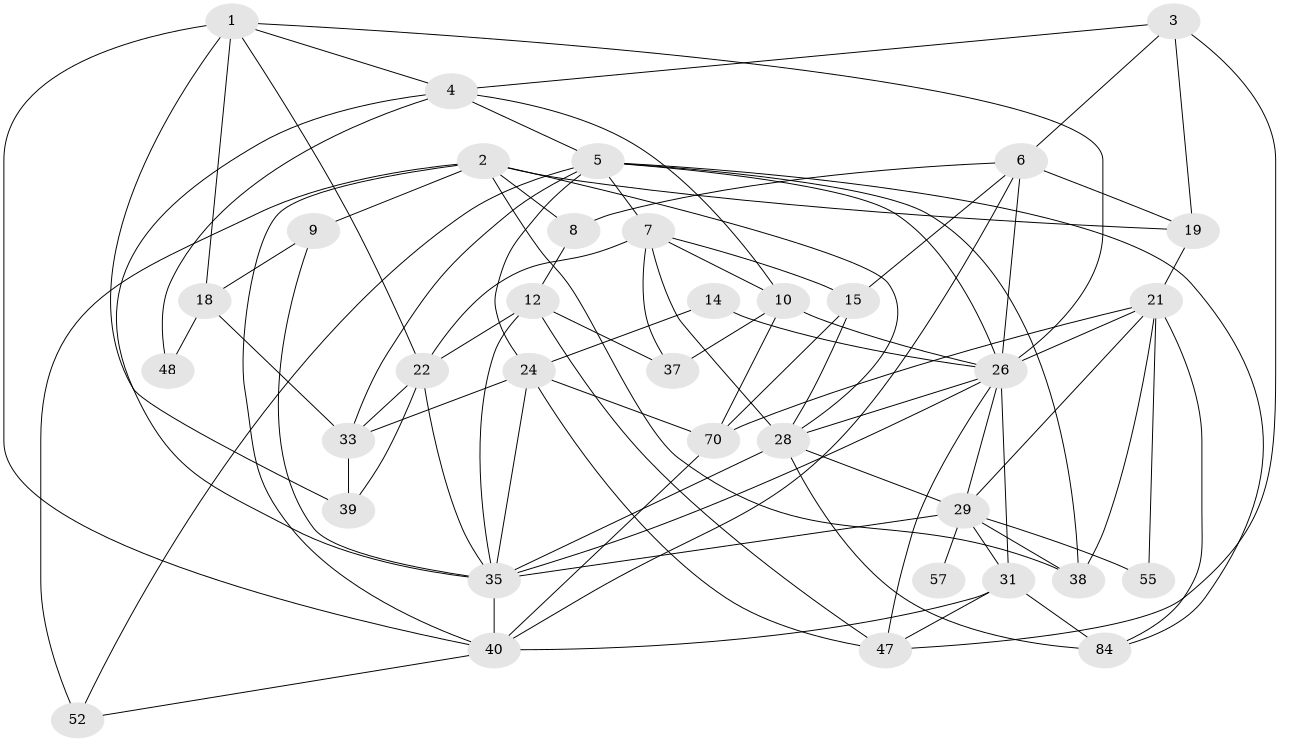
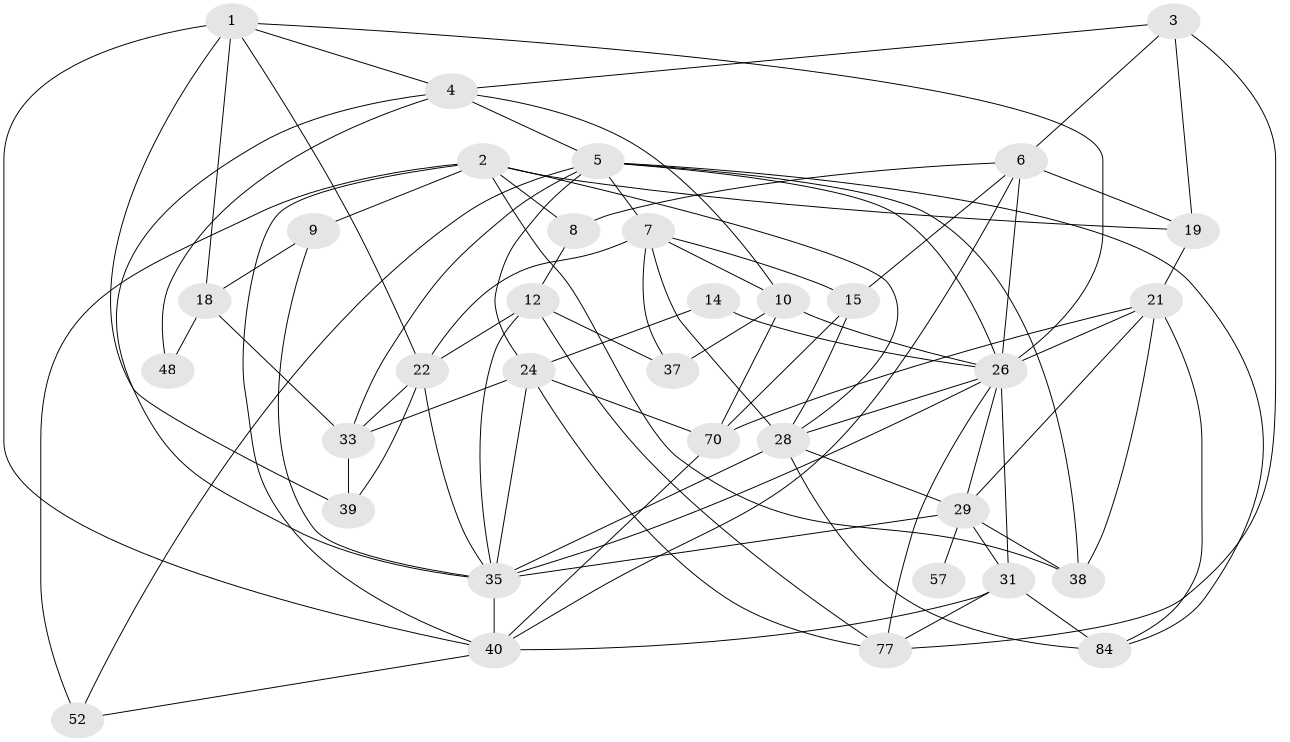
(1148, 581) -> none
(885, 650) -> (885, 650)
